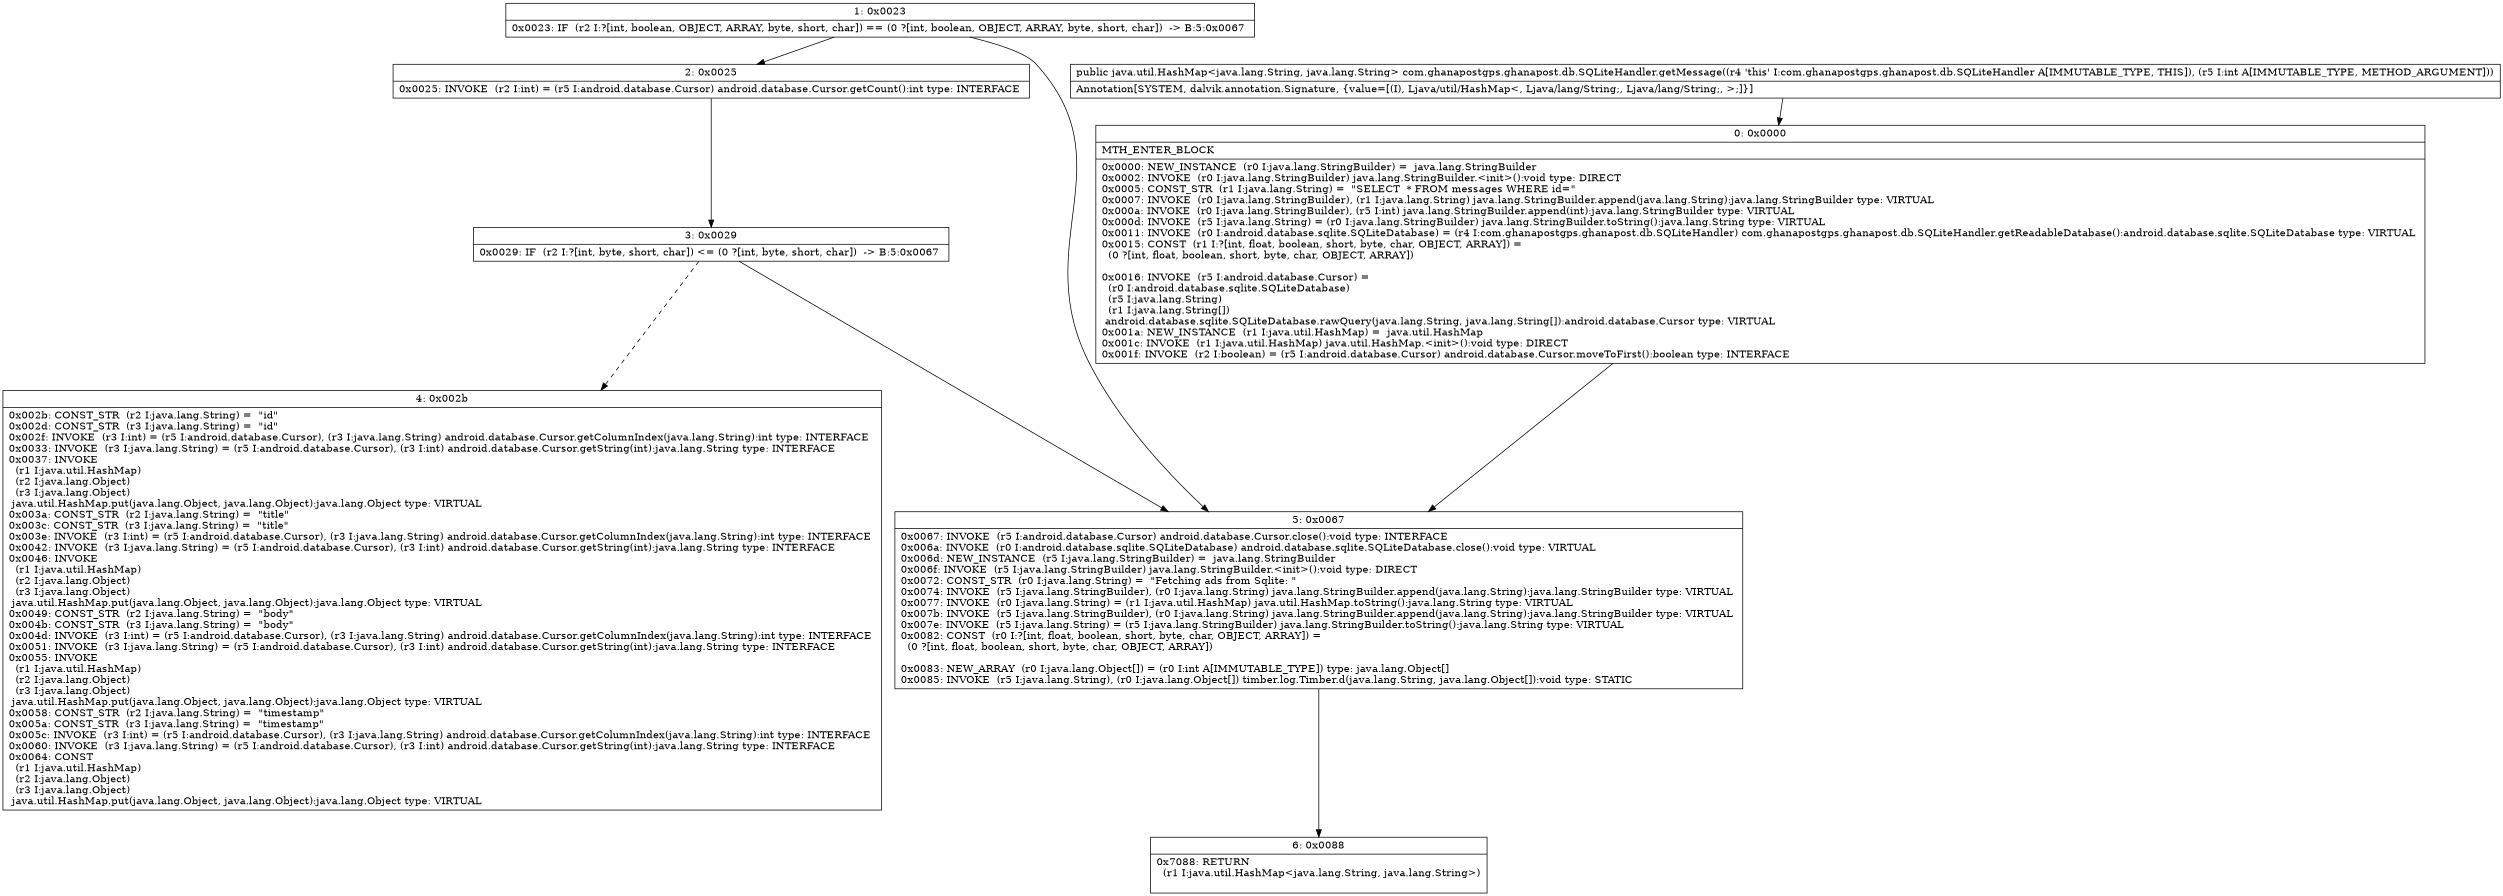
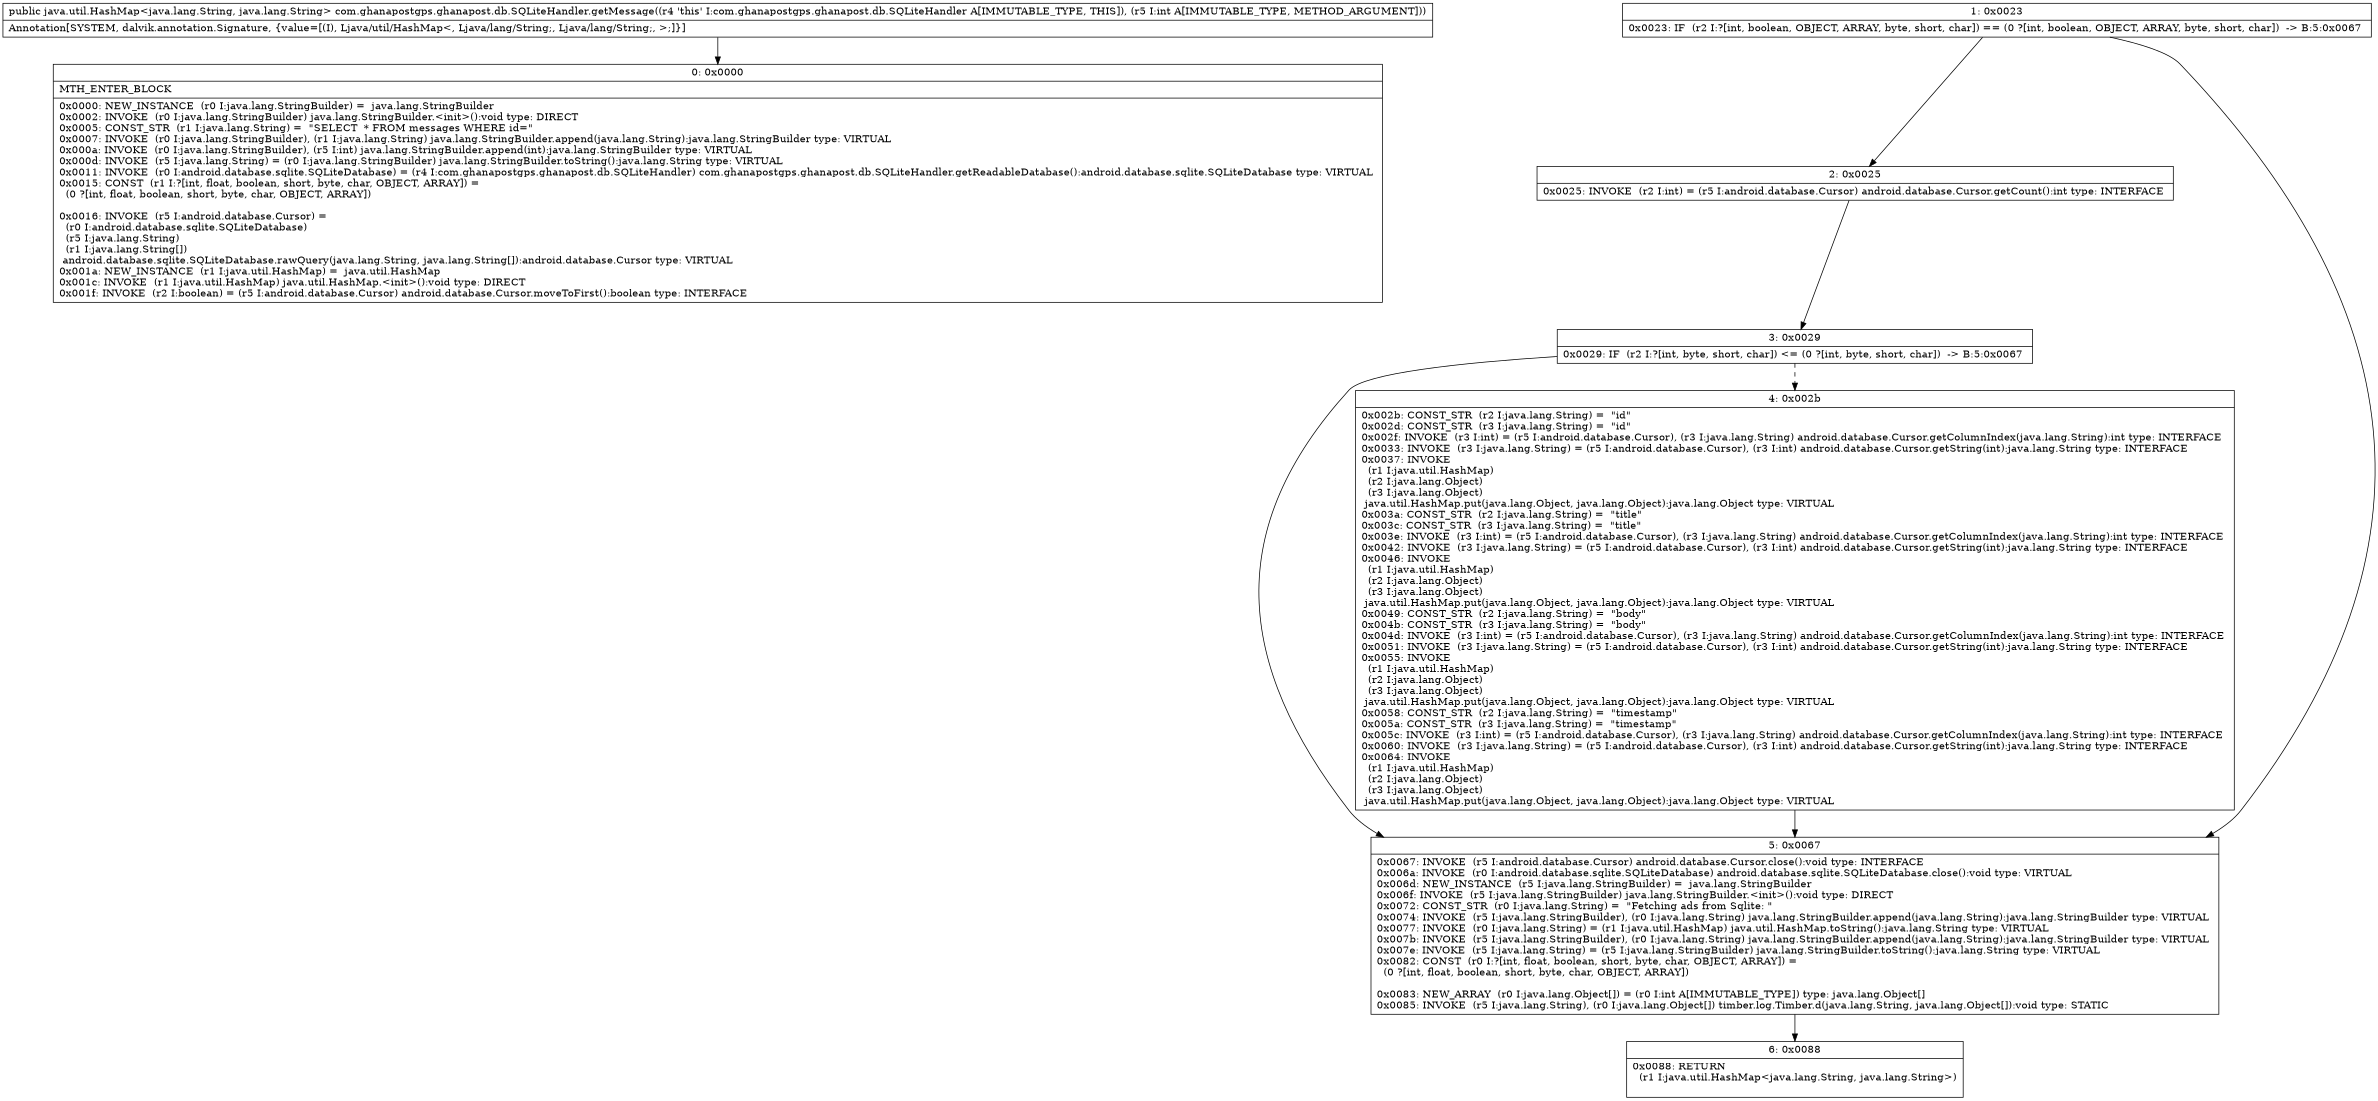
(1524, 435) -> (1795, 820)
(54, 757) -> (1410, 757)
(1206, 862) -> (1683, 1066)
